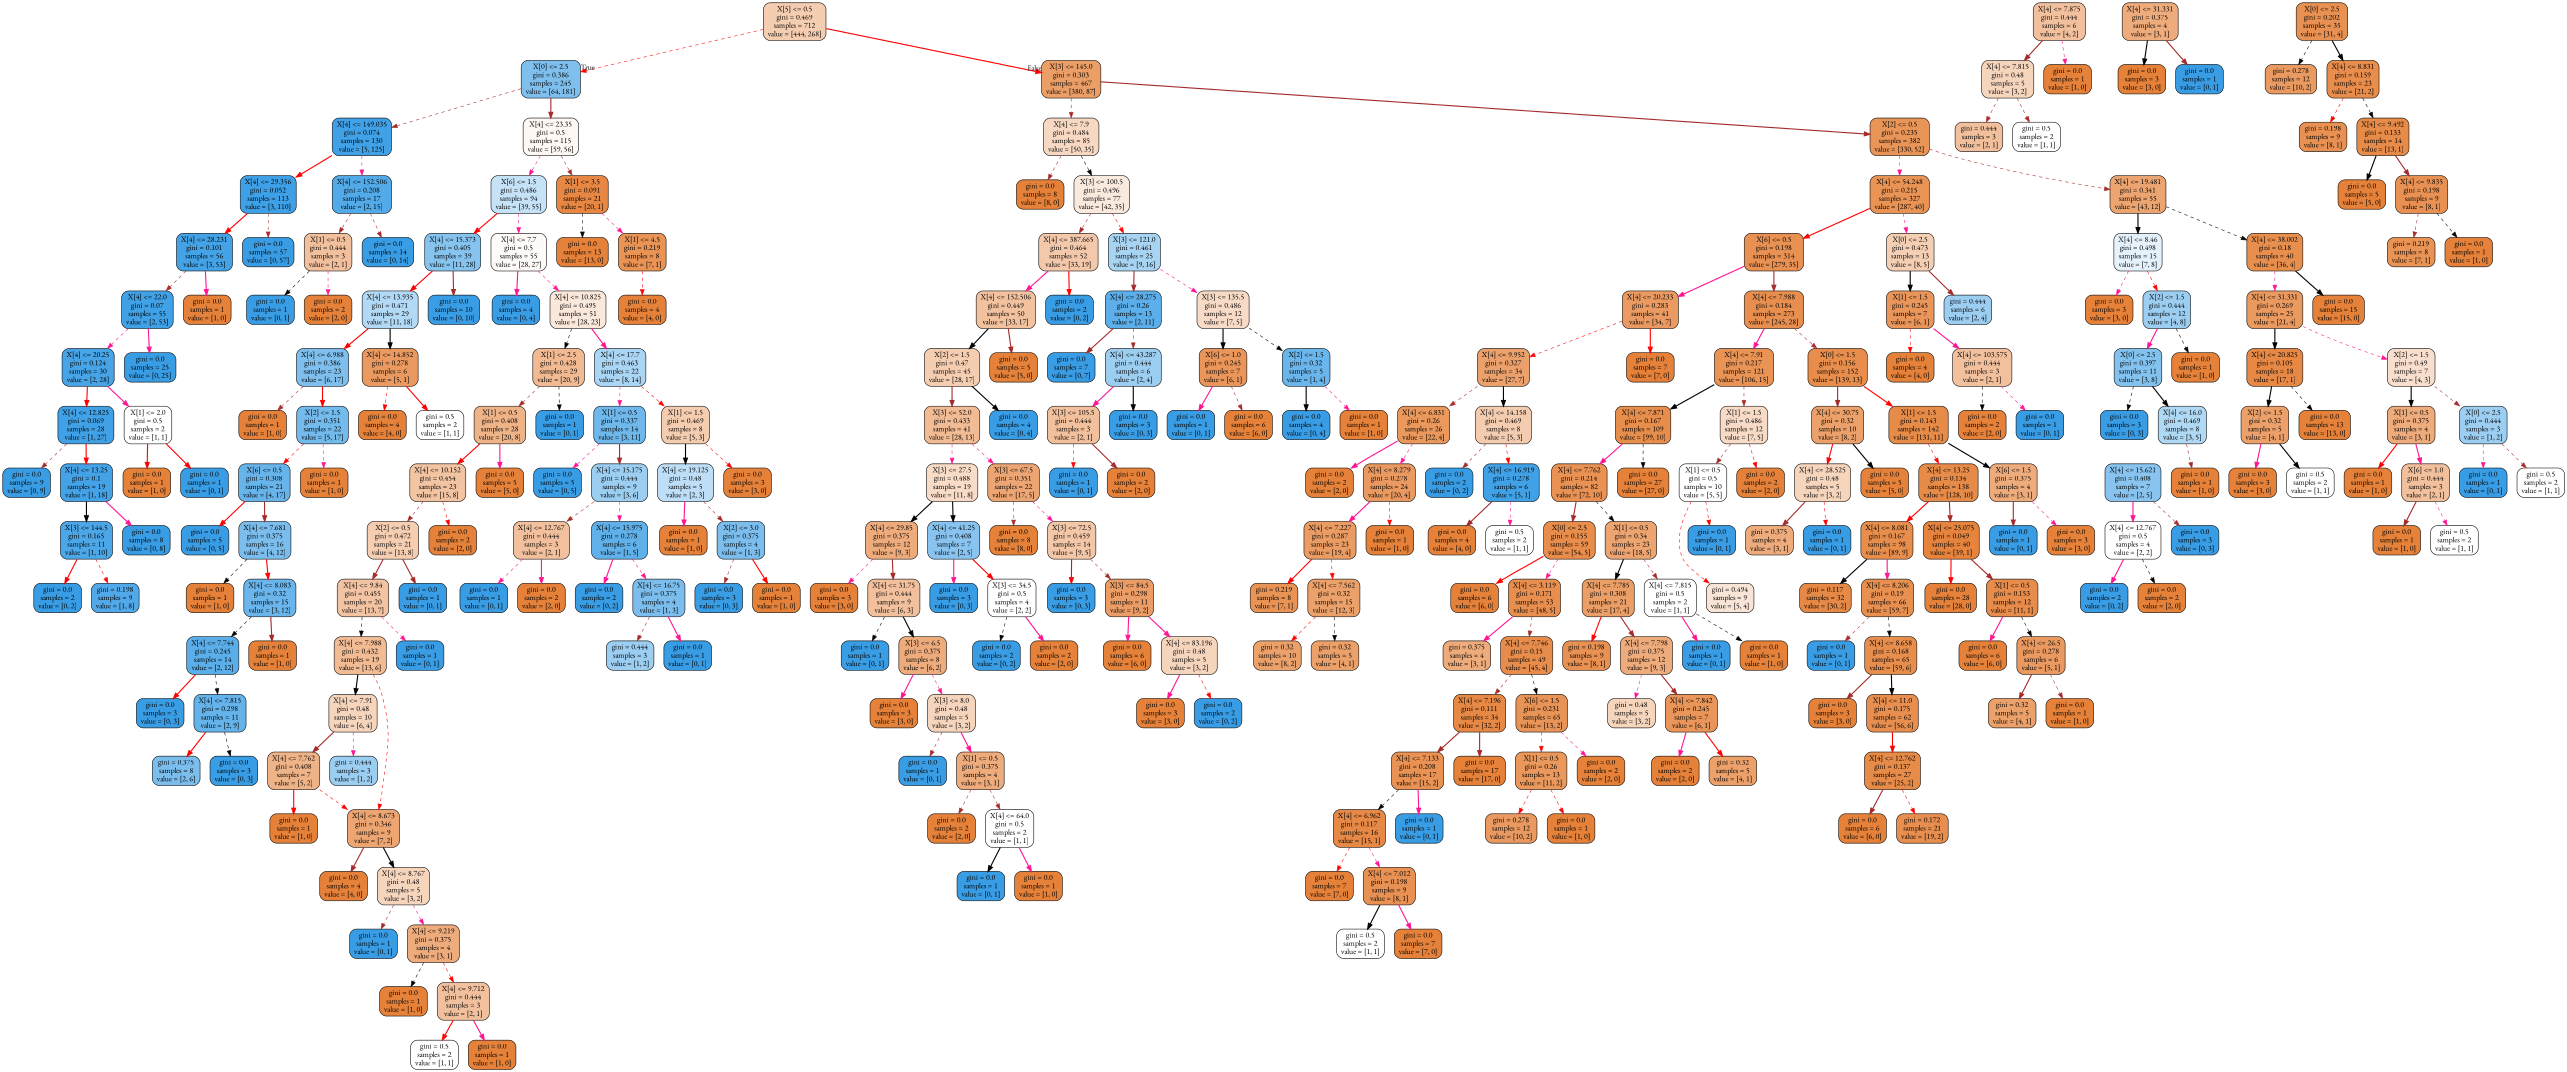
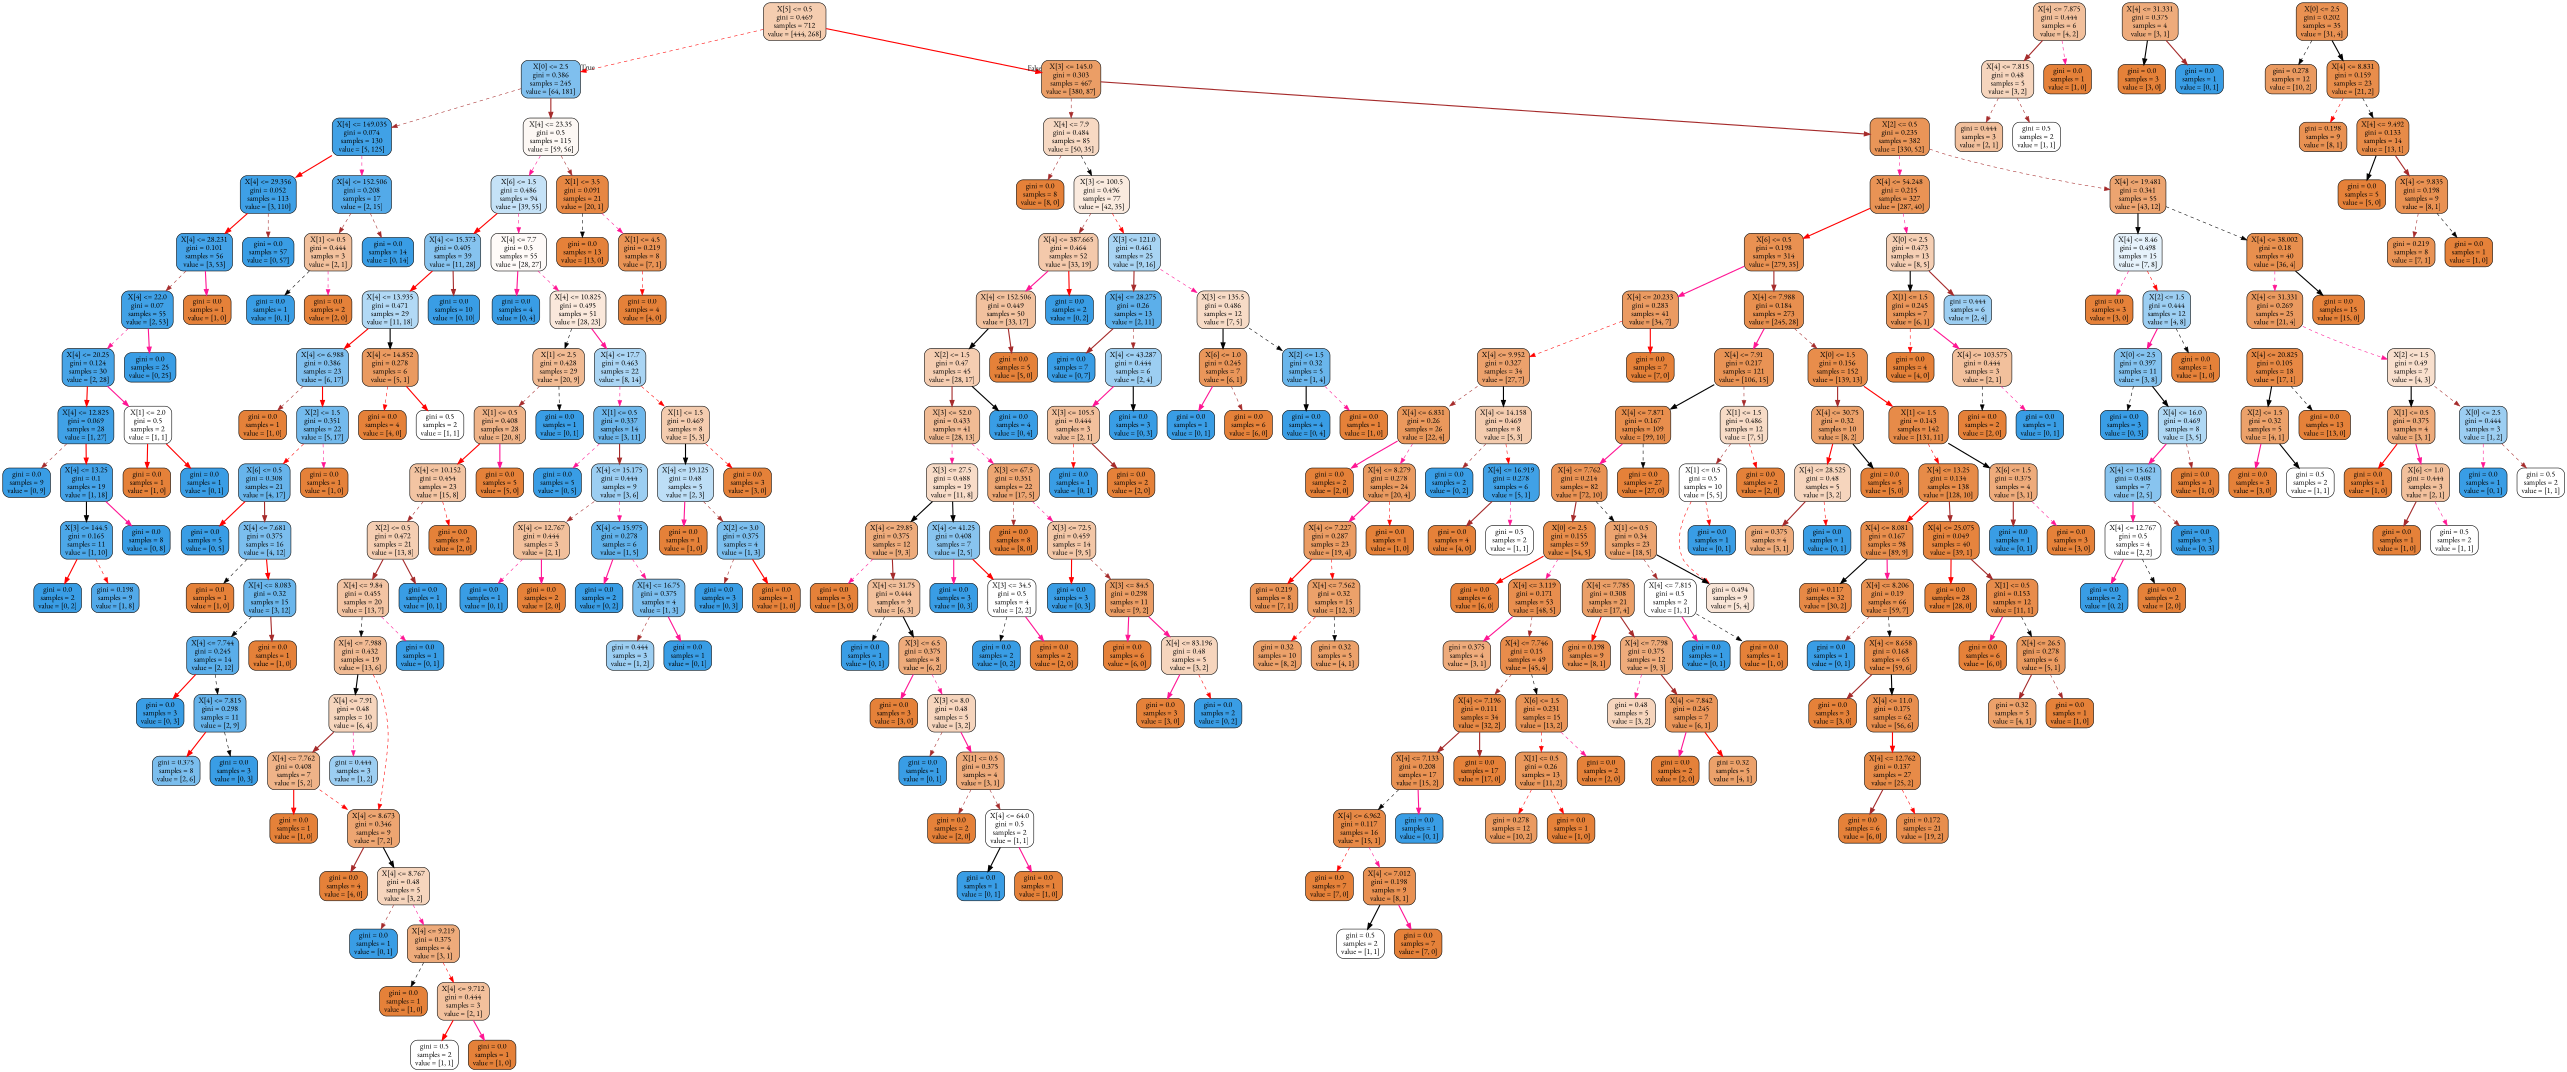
(2275, 336) -> none
none -> (2160, 452)
(1621, 566) -> (1680, 568)
(1542, 713) -> (1542, 713)
